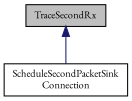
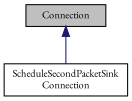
(66, 16) -> (66, 16)
